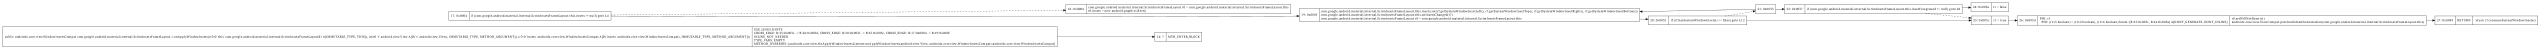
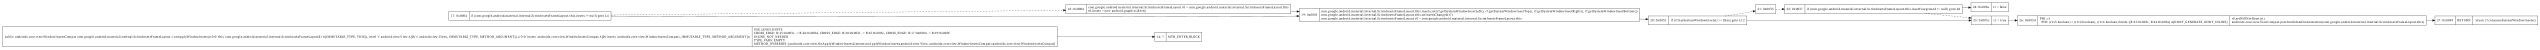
(1779, 9) -> (1779, 9)
(1699, 10) -> (1294, 11)
